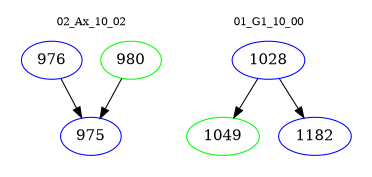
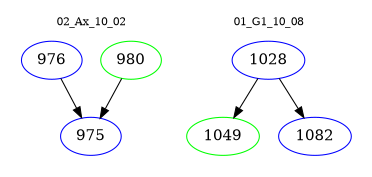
(269, 23) -> (269, 23)
(315, 136) -> (315, 136)
